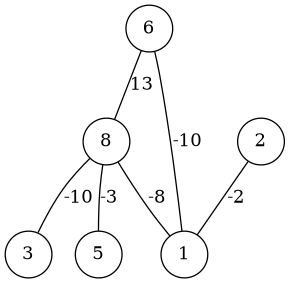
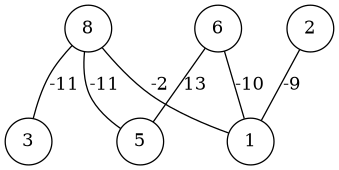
(128, 85) -> (179, 85)
(79, 198) -> (64, 85)
(109, 198) -> (105, 85)
(157, 198) -> (160, 85)
(236, 198) -> (292, 85)
